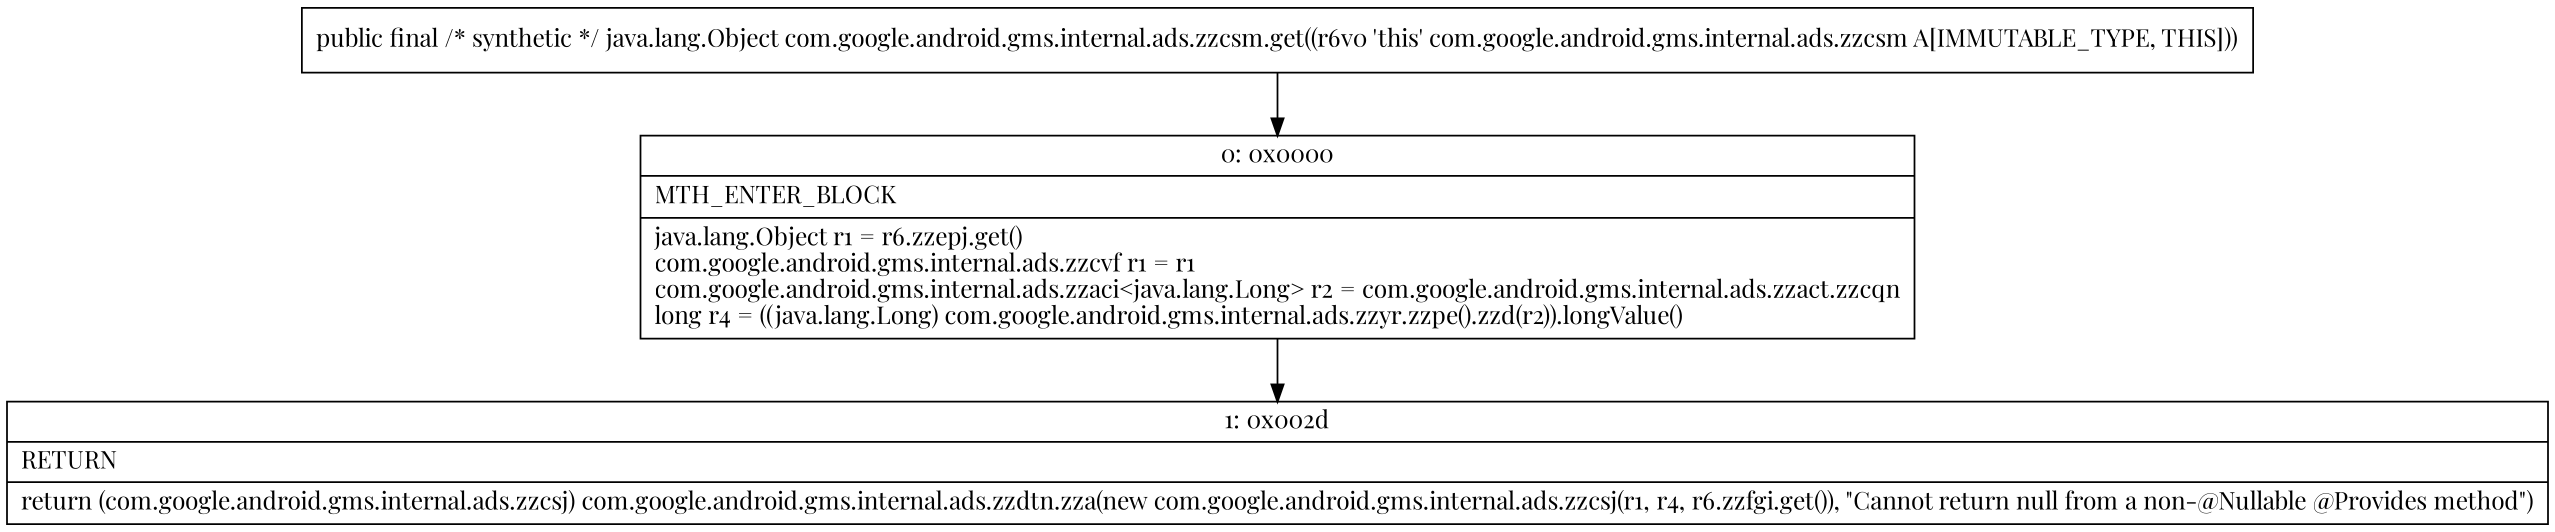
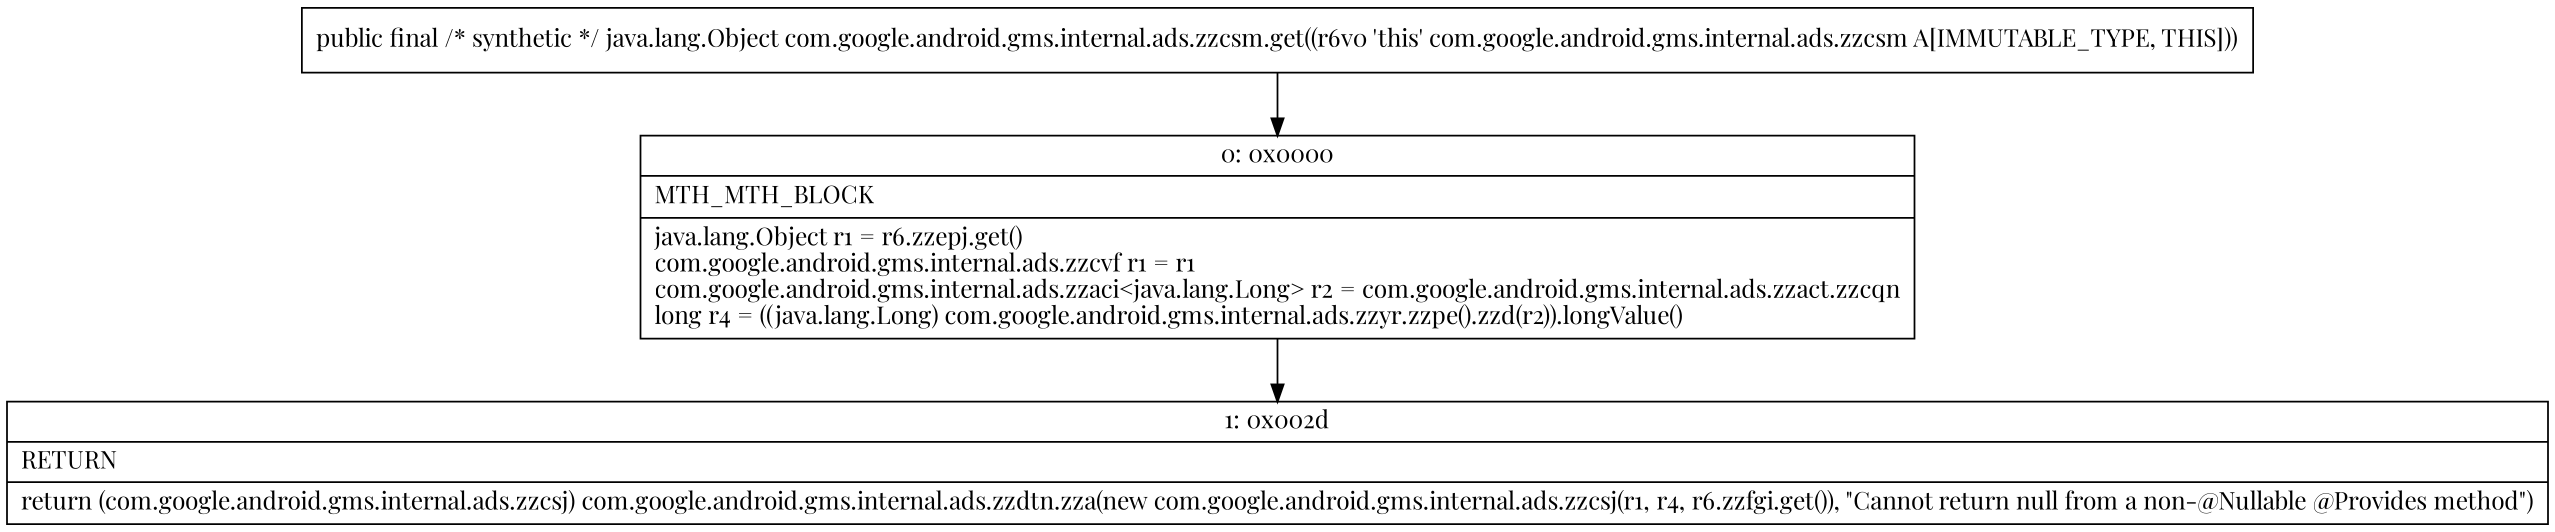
(776, 196) -> (765, 196)
